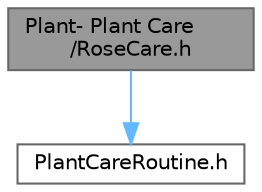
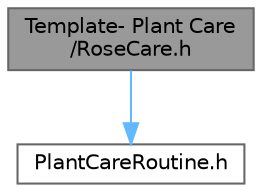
(131, 39) -> (131, 39)
